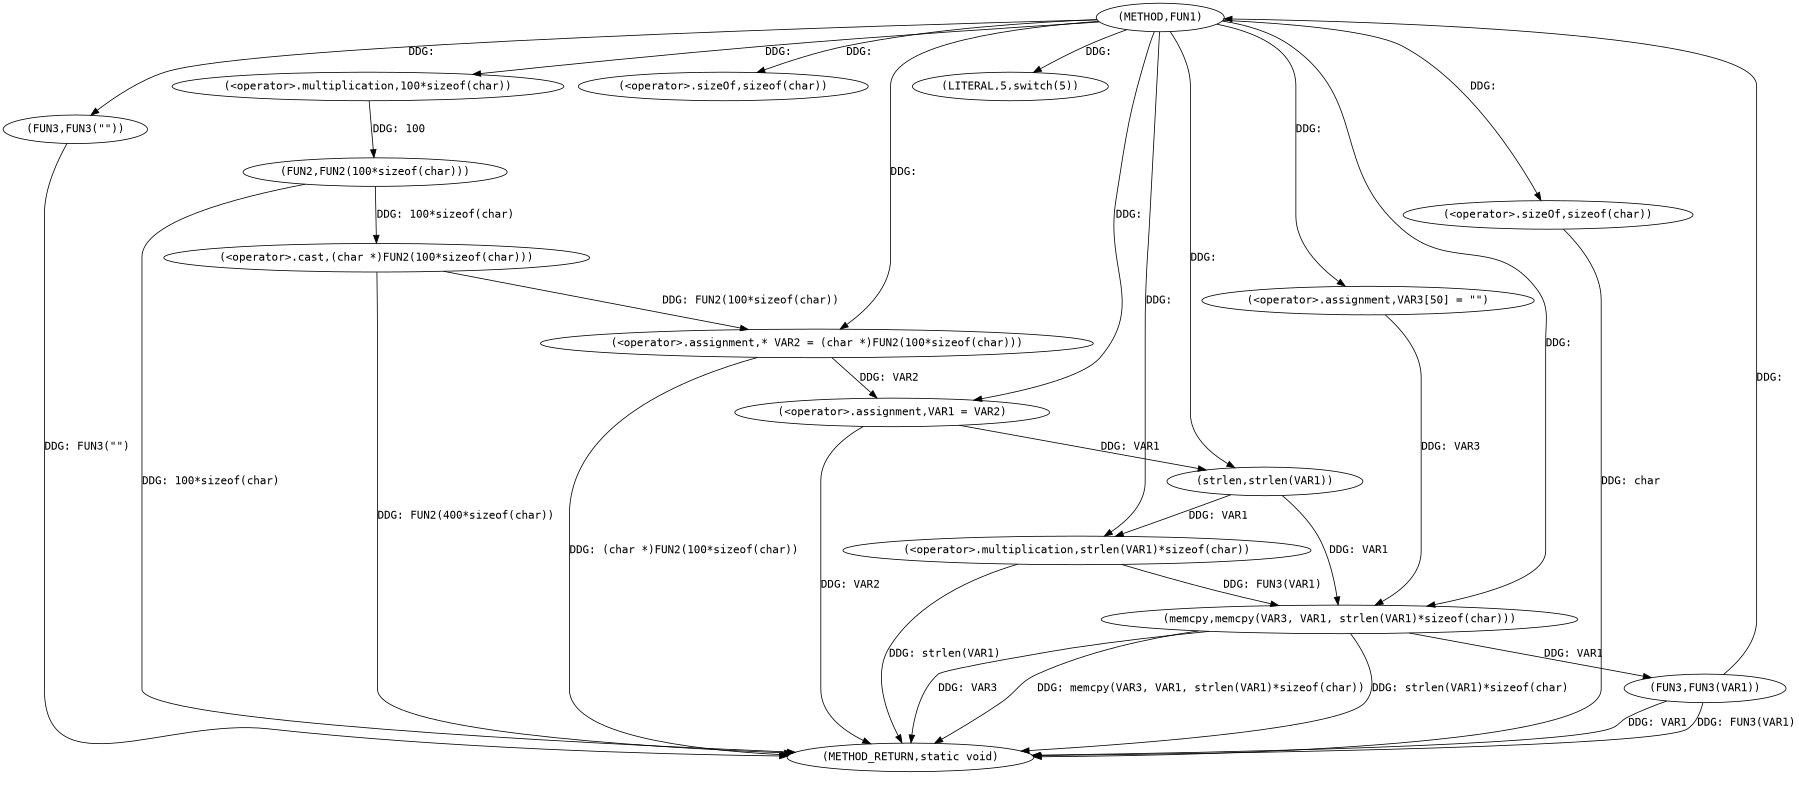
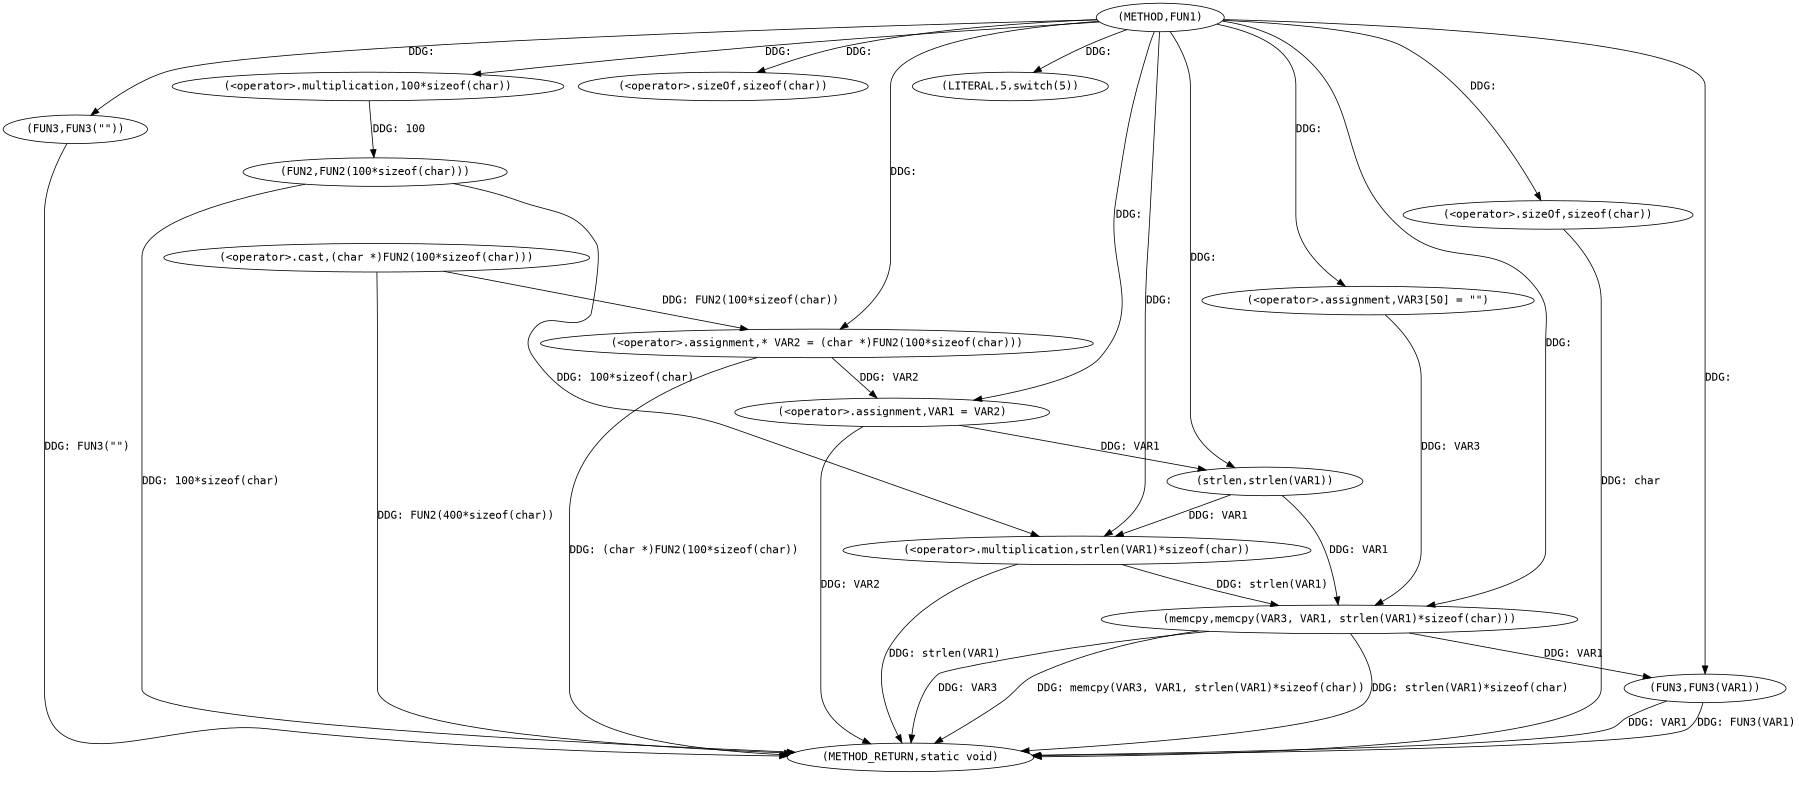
(1757, 117) -> (1705, 129)
(376, 211) -> (621, 409)
(1272, 585) -> (1272, 585)
